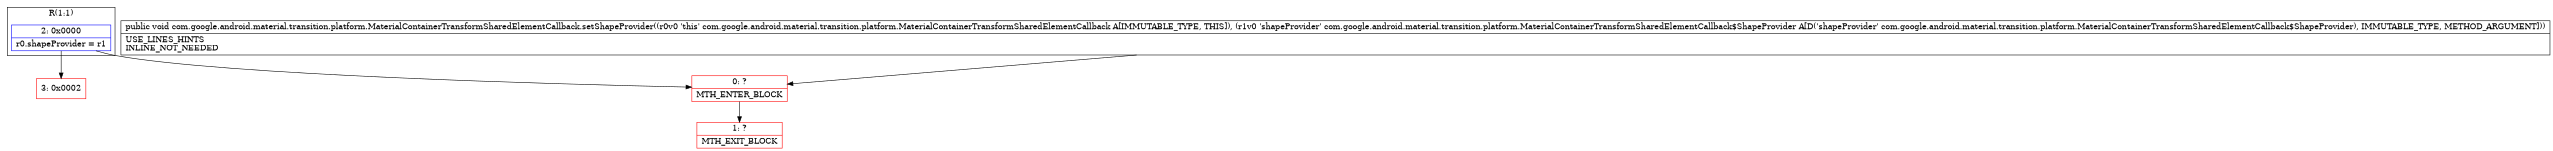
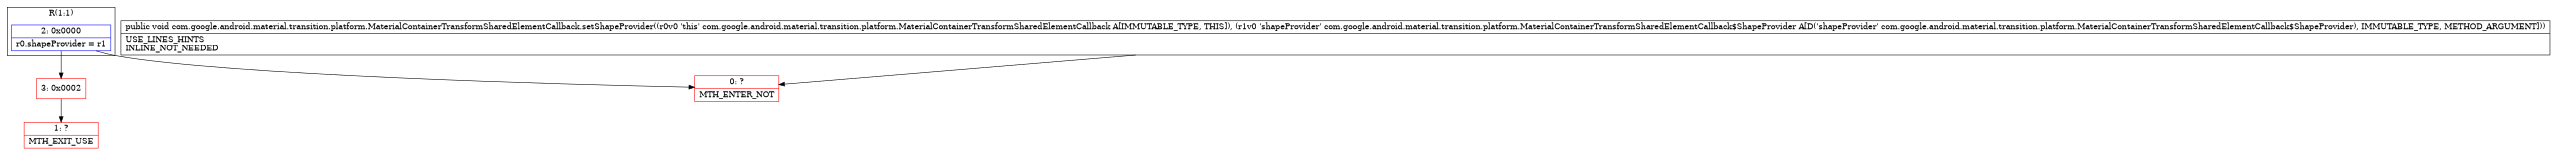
(740, 95) -> (737, 95)
(740, 109) -> (61, 108)
(740, 141) -> (61, 141)
